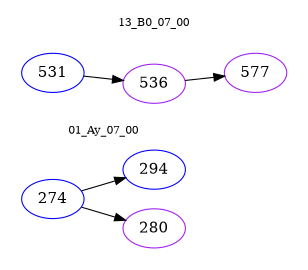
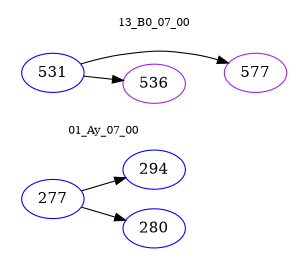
(199, 79) -> (149, 52)
(53, 199) -> (53, 199)
(154, 228) -> (154, 228)
